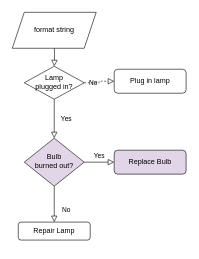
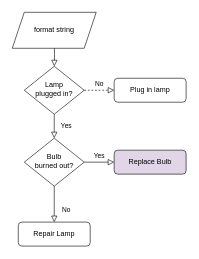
(150, 81) -> (150, 90)
(54, 83) -> (54, 90)
(54, 162) -> (54, 162)
(54, 231) -> (54, 234)
